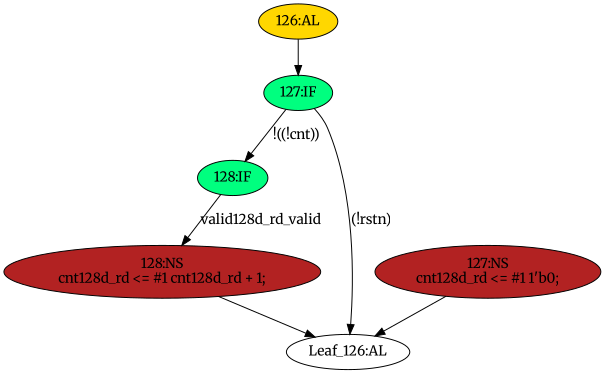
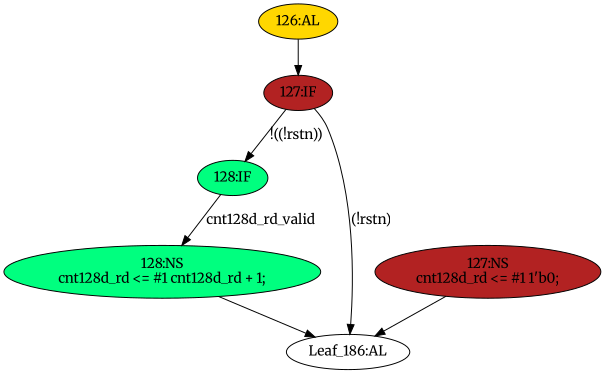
(298, 93) -> (298, 93)
(297, 135) -> (297, 135)
(261, 220) -> (261, 220)
(162, 272) -> (162, 272)
(348, 352) -> (348, 352)
